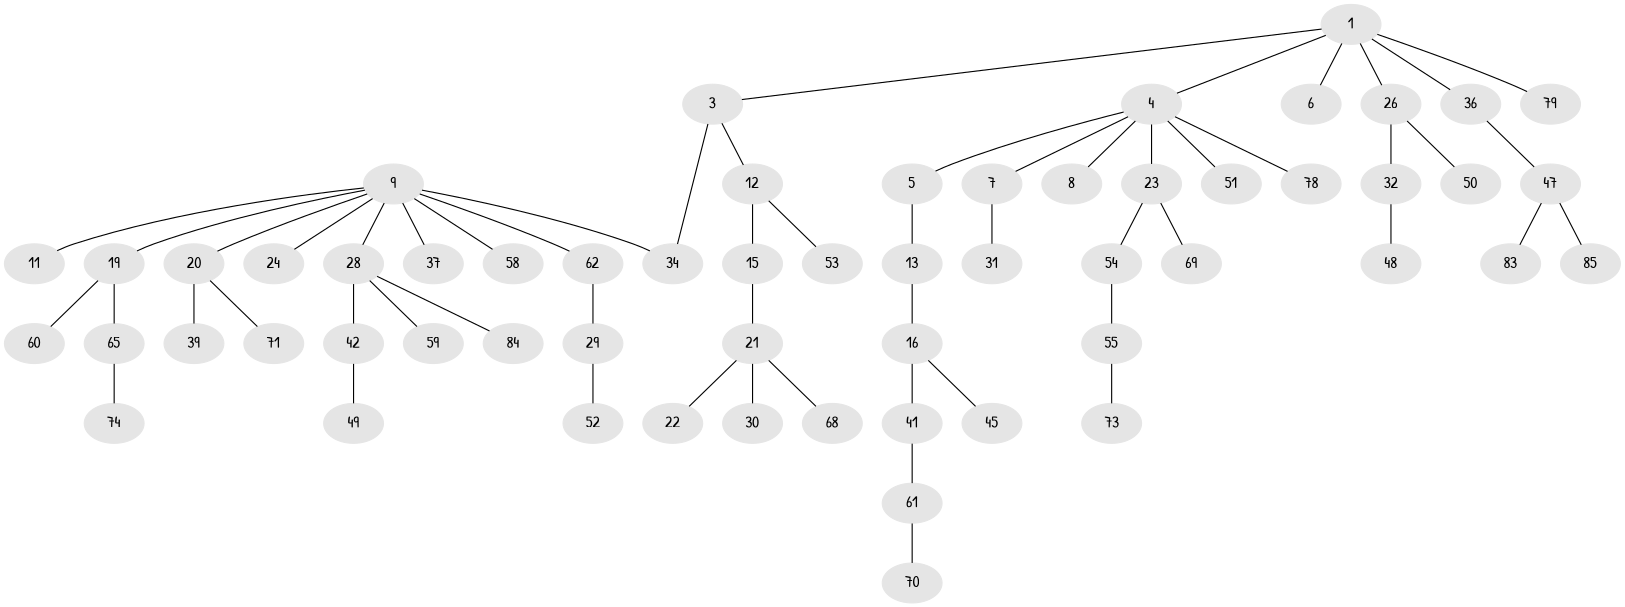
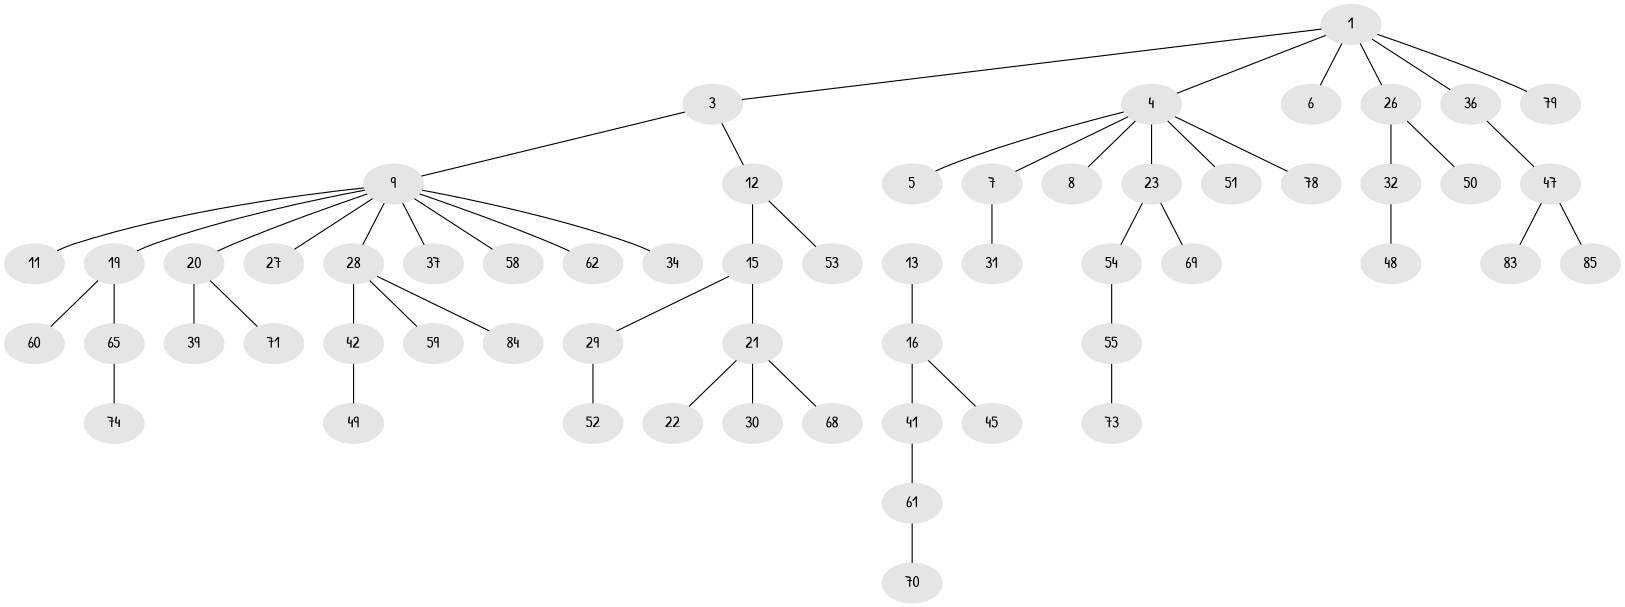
(693, 184) -> (553, 144)
(912, 224) -> none
(274, 264) -> (274, 264)
(593, 304) -> (673, 304)
